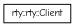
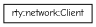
(37, 14) -> (48, 14)
